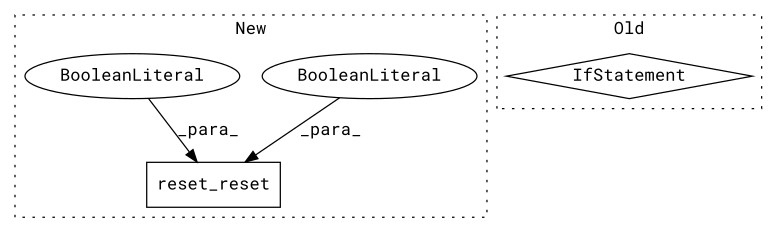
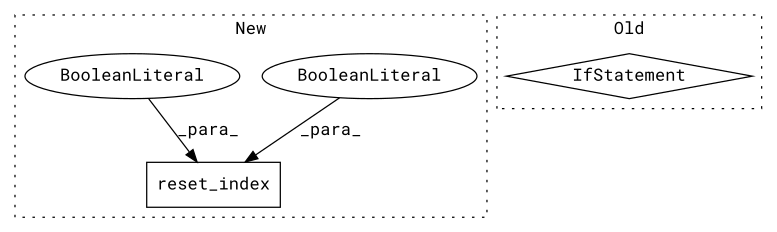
(214, 185) -> (214, 185)
